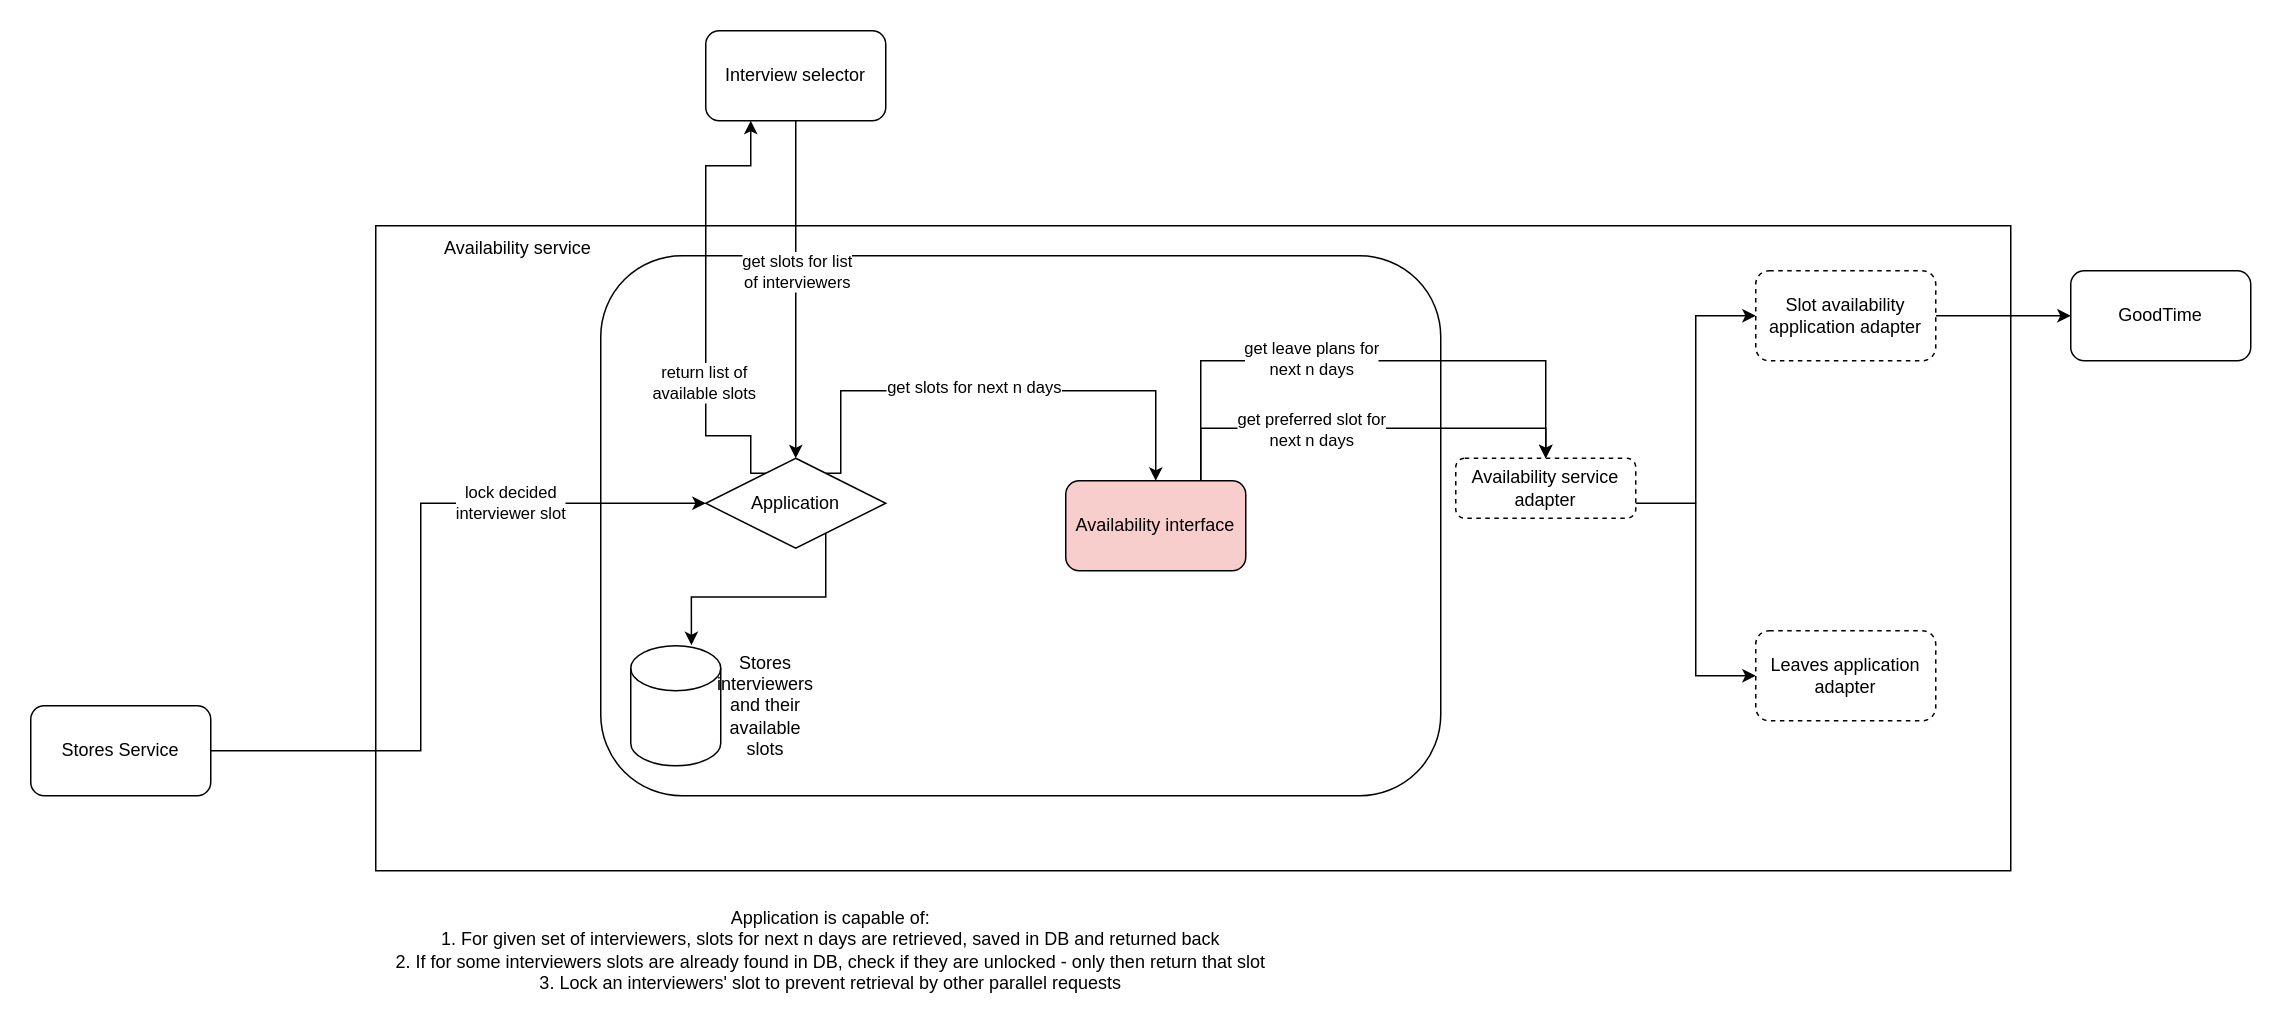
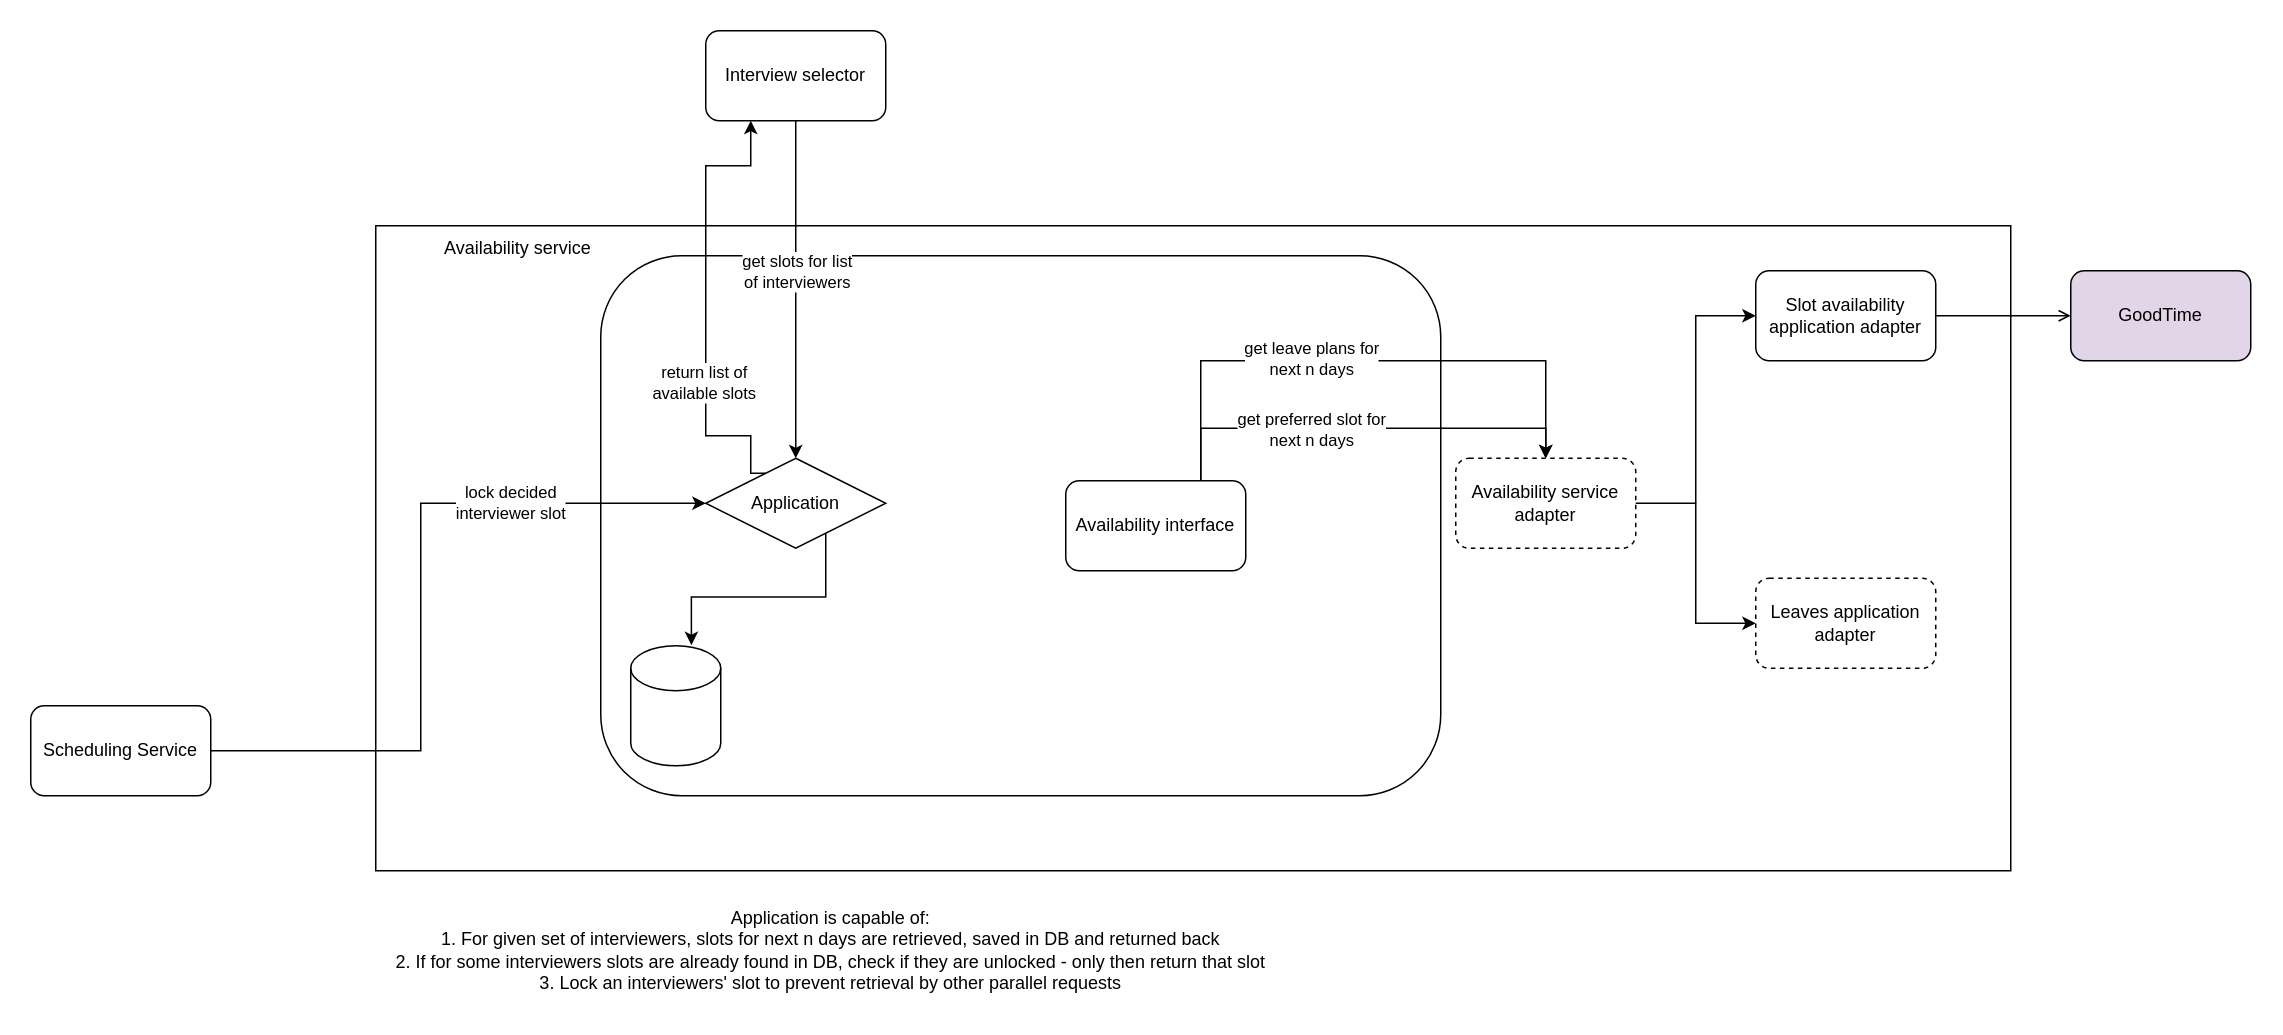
(1846, 316) -> (1846, 316)
(2059, 316) -> (2061, 316)
(2161, 316) -> (2161, 316)
(990, 391) -> none
(1546, 488) -> (1546, 503)
(1156, 526) -> (1156, 526)
(1846, 676) -> (1846, 623)
(766, 706) -> none
(121, 751) -> (121, 751)
